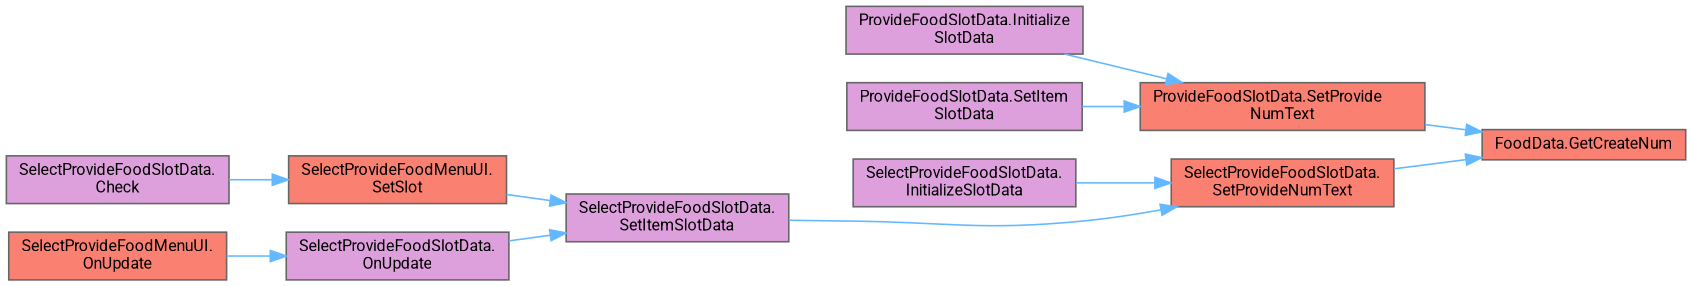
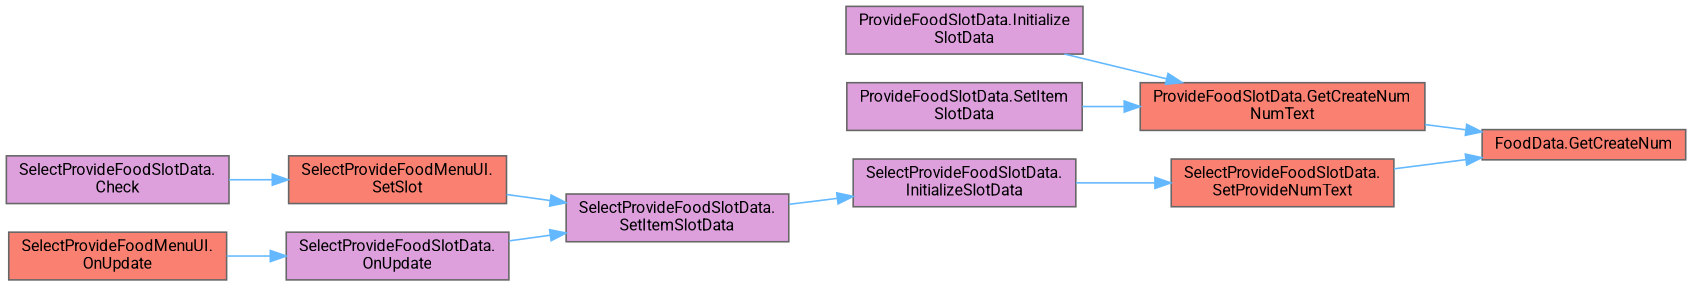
(1283, 107) -> (1283, 107)
(975, 225) -> (813, 201)
